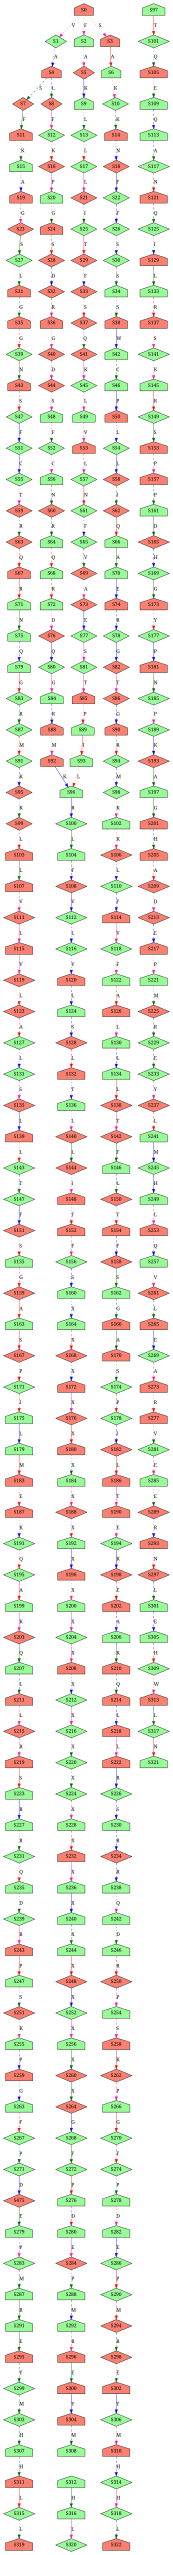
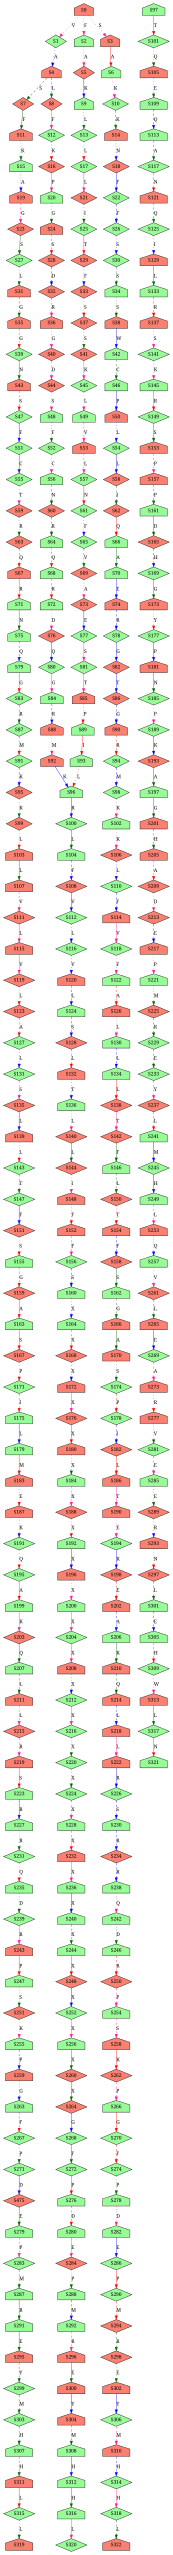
(85, 339) -> (85, 339)
(116, 681) -> (116, 681)
none -> (71, 2464)
